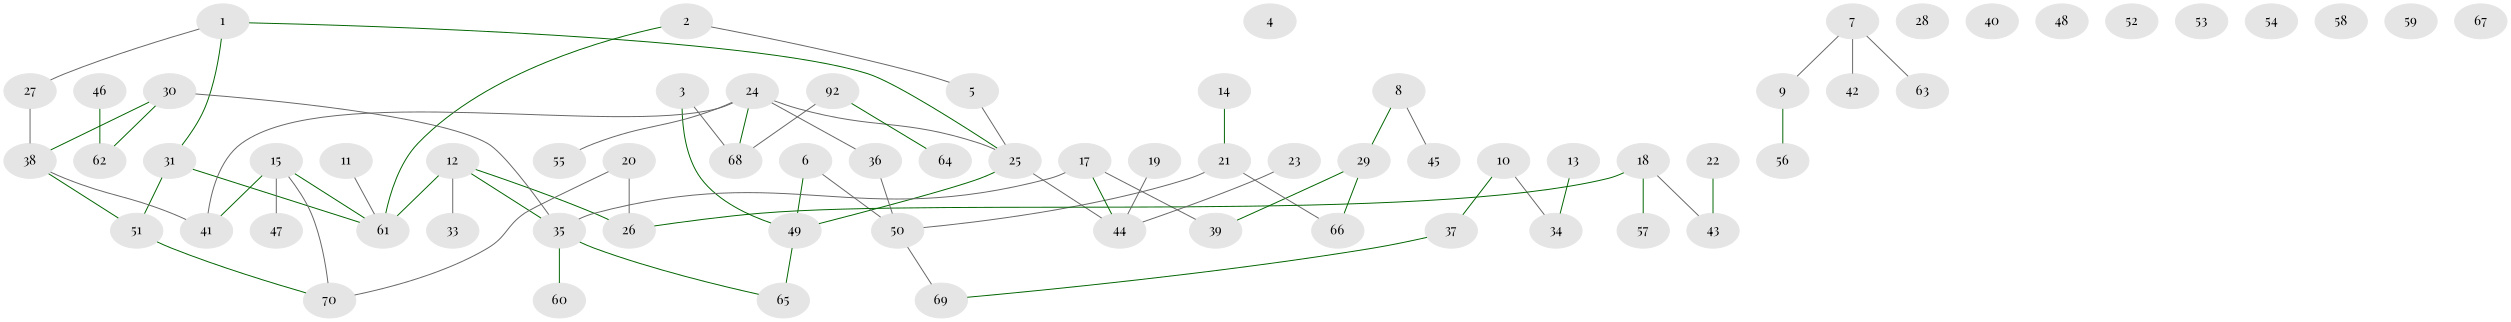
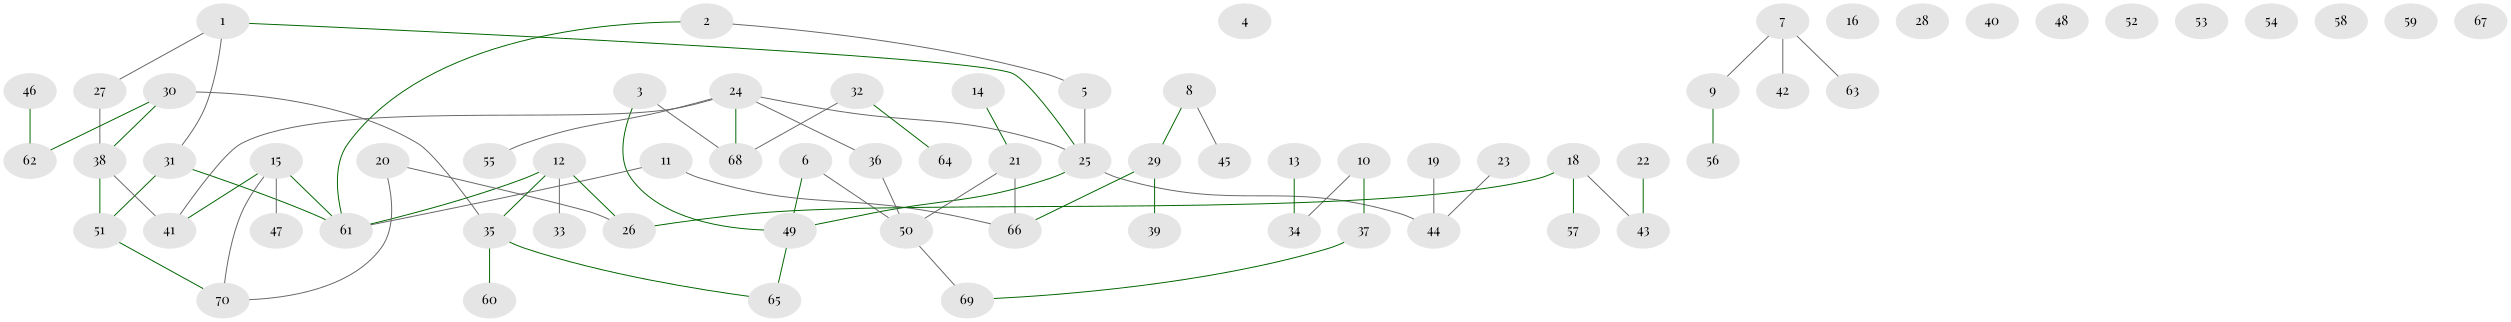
none -> (1853, 21)
(212, 87) -> (208, 100)
(833, 91) -> (857, 91)
(1085, 161) -> none
none -> (838, 201)
